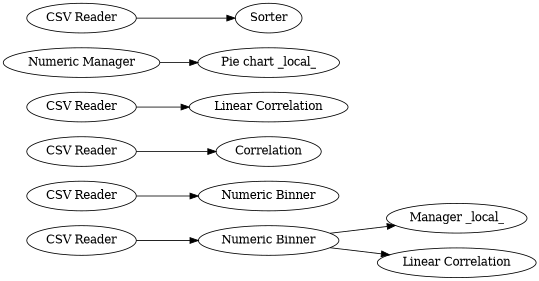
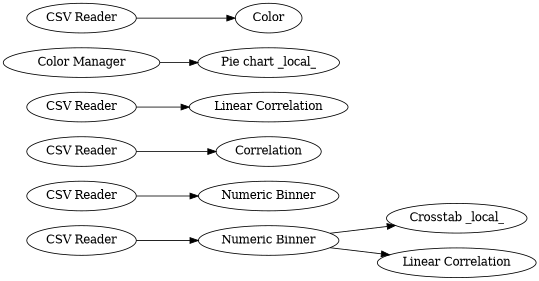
(269, 18) -> (269, 18)
(82, 63) -> (82, 63)
(457, 218) -> (457, 218)
